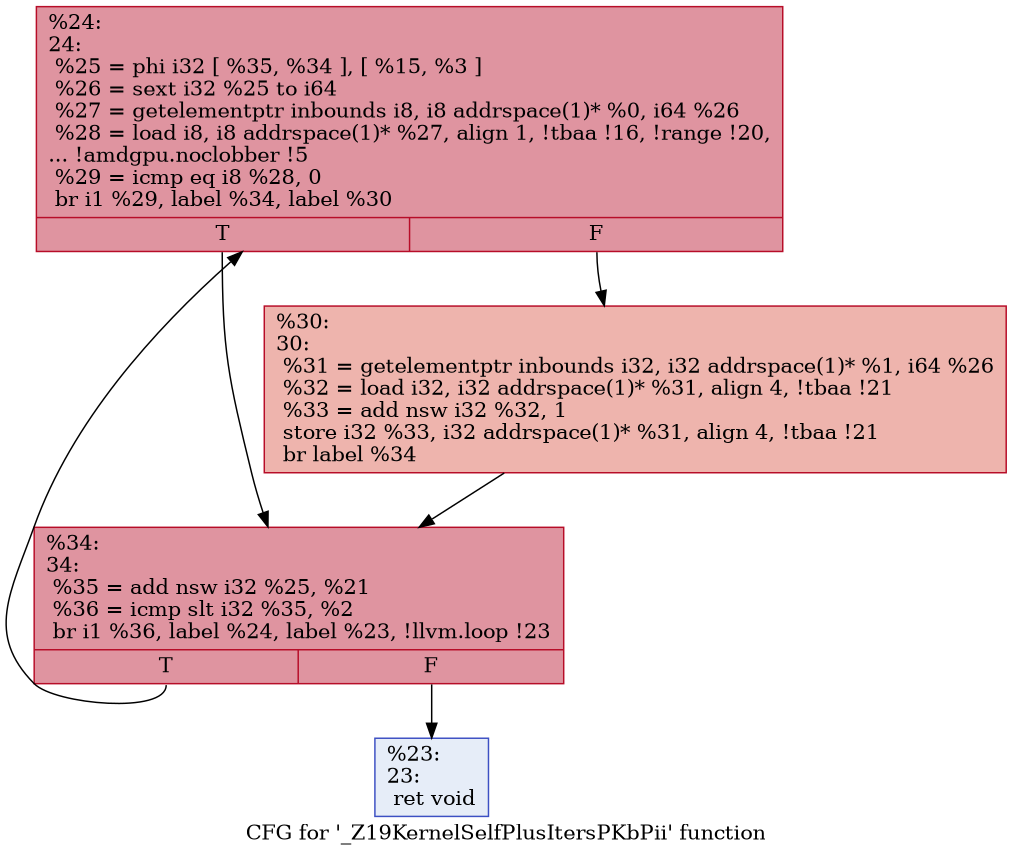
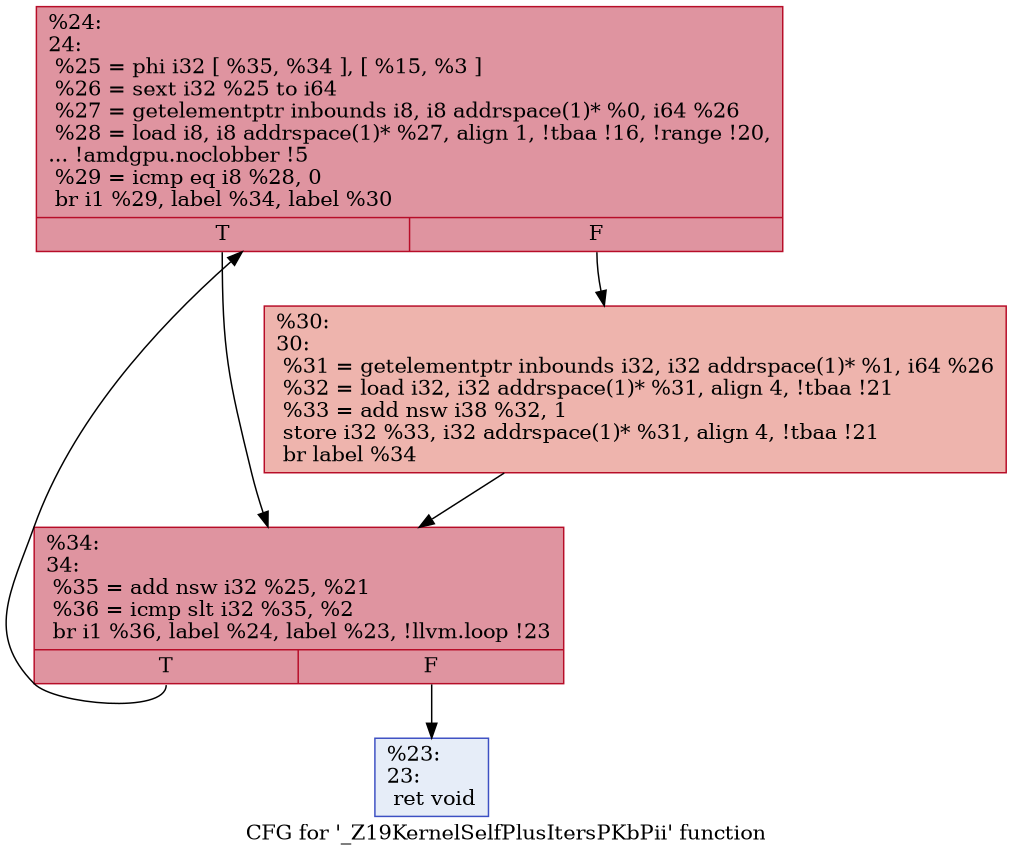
(422, 411) -> (422, 411)
